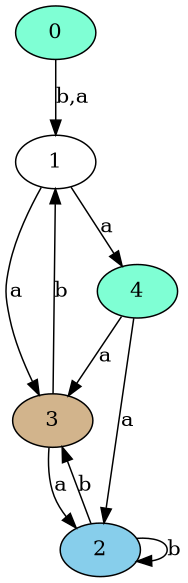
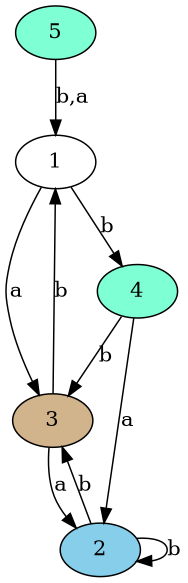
(56, 33) -> (56, 33)
(107, 227) -> (108, 227)
(106, 356) -> (106, 356)
